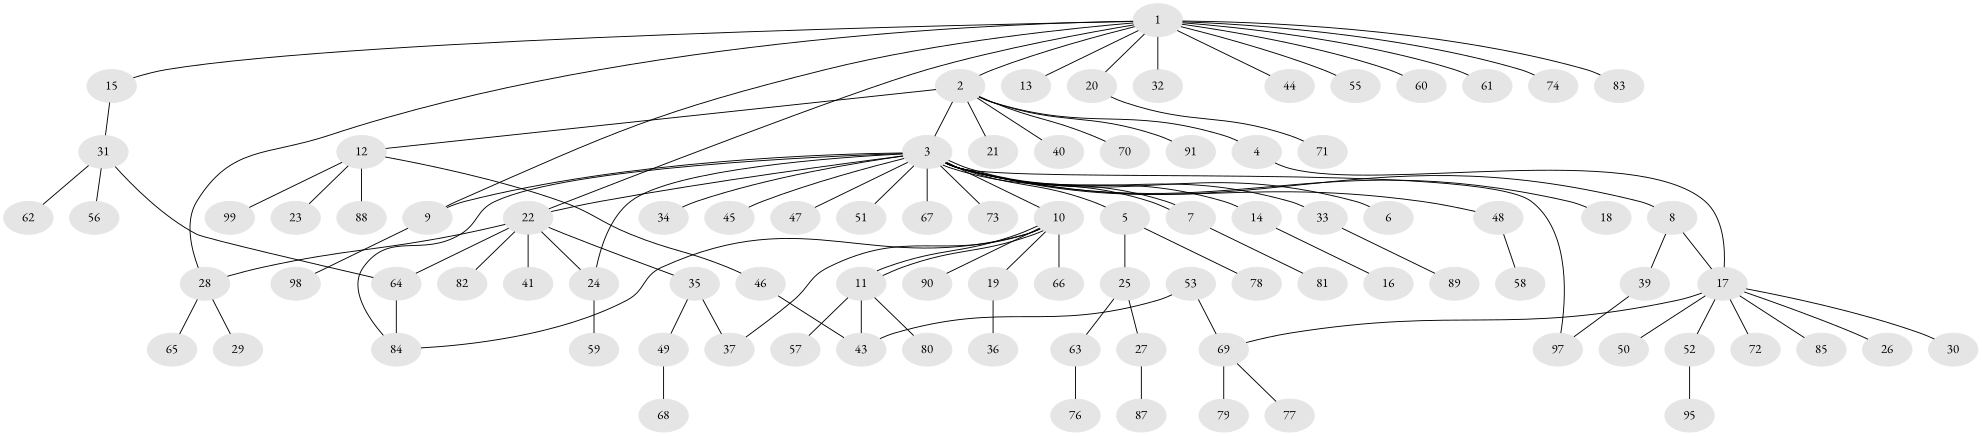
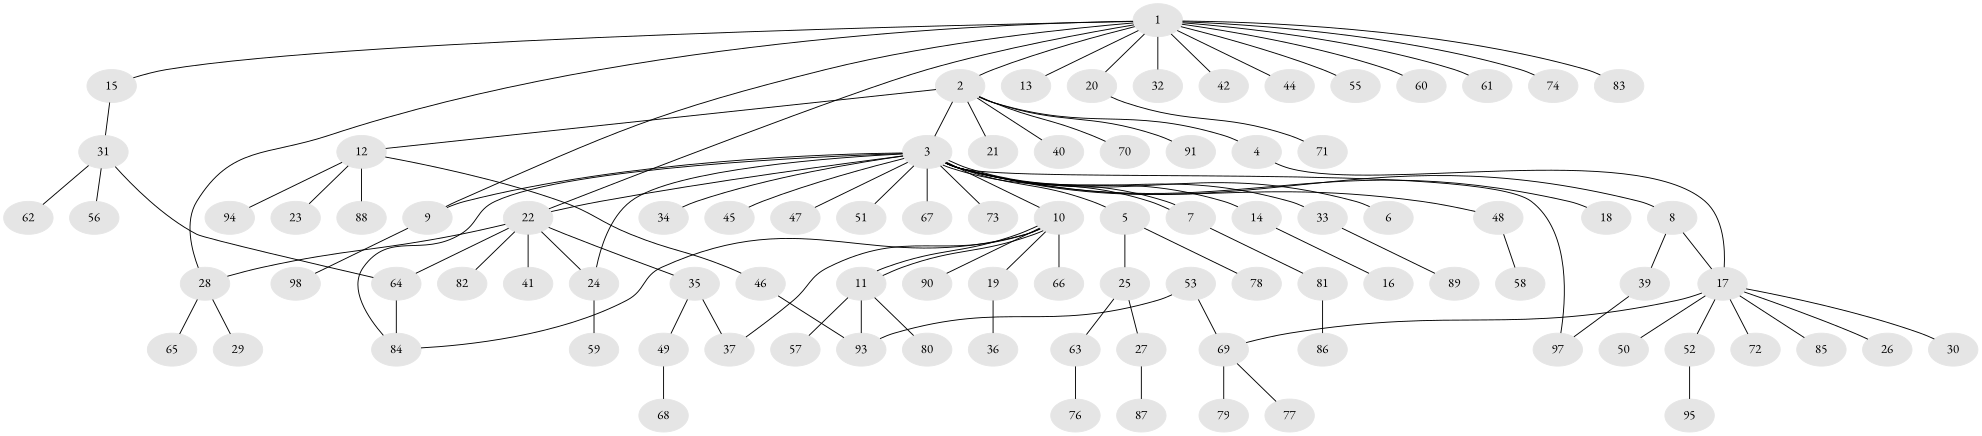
none -> (1224, 86)
(230, 218) -> (230, 218)
(861, 350) -> (861, 350)
none -> (1323, 350)
